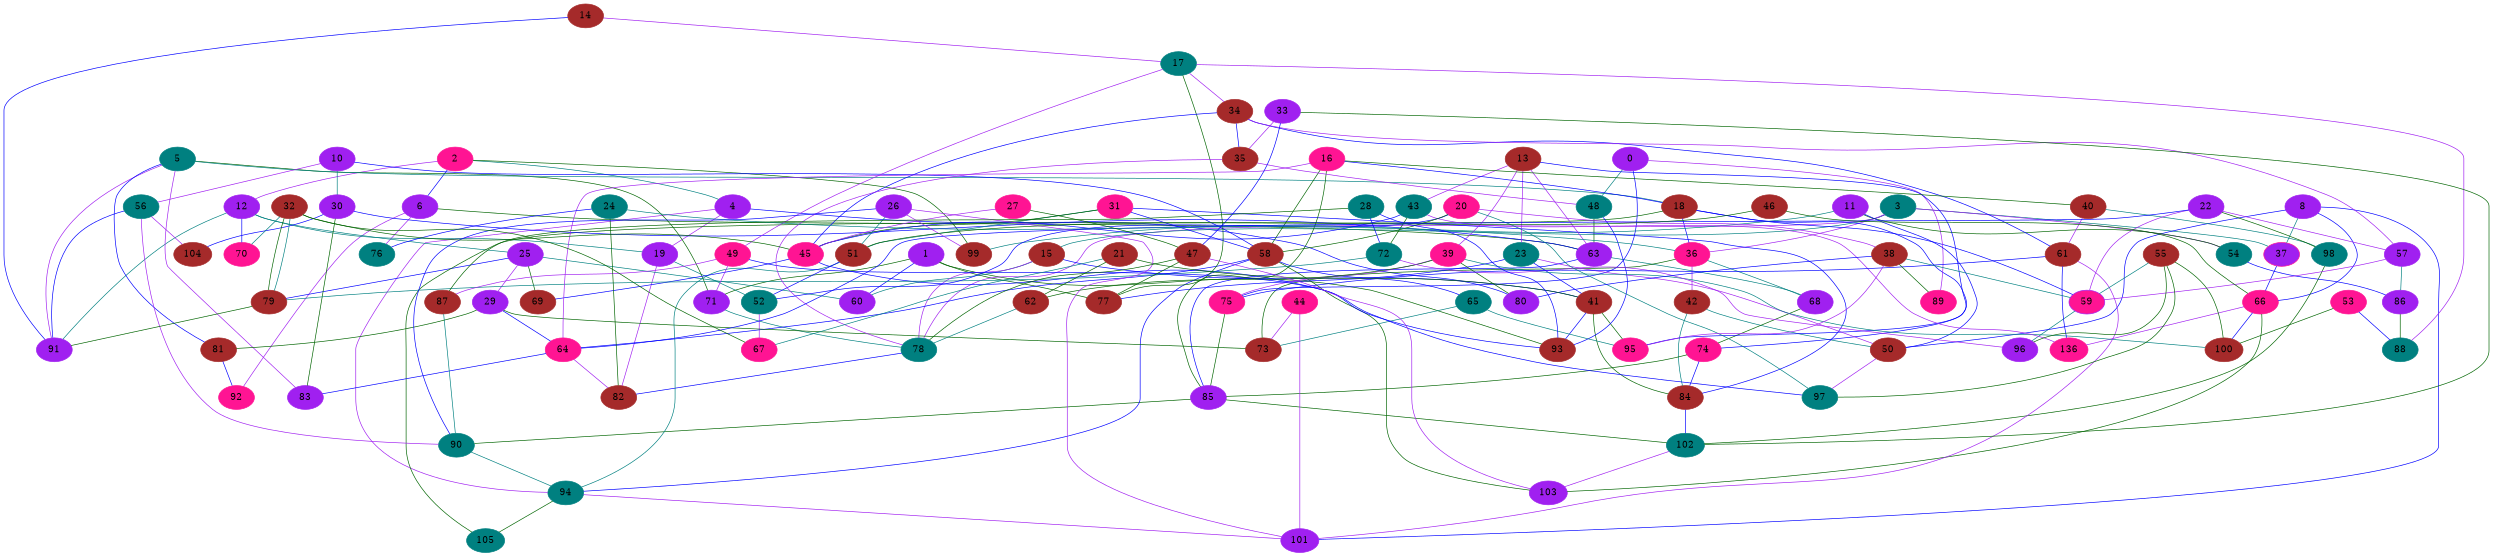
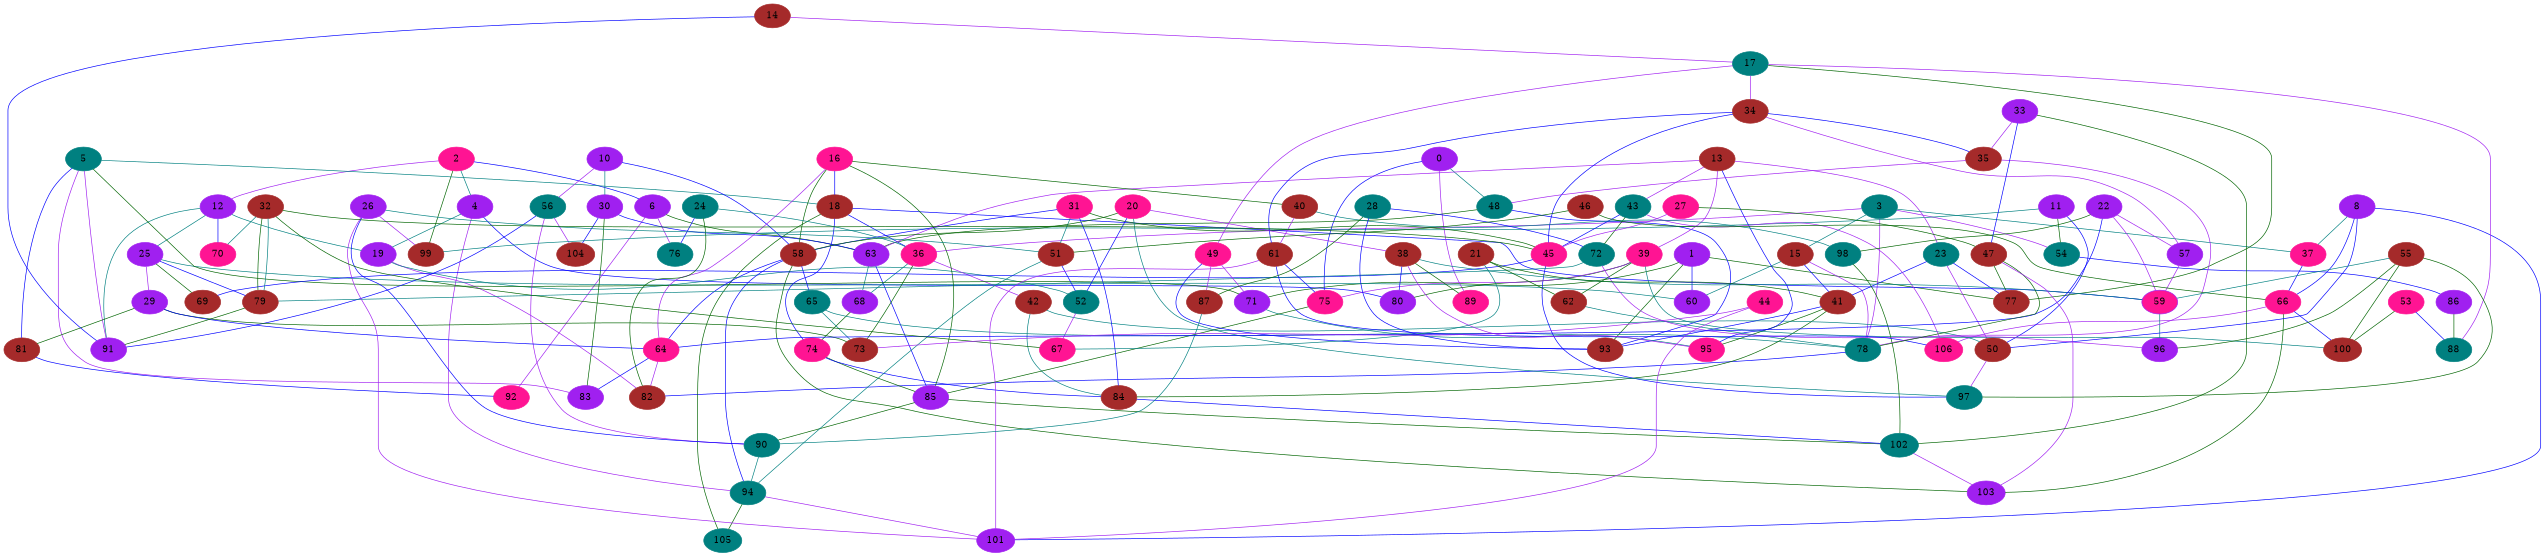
(695, 231) -> (427, 231)
(2282, 254) -> (2308, 254)
(2401, 278) -> none
(2069, 350) -> (1944, 350)
